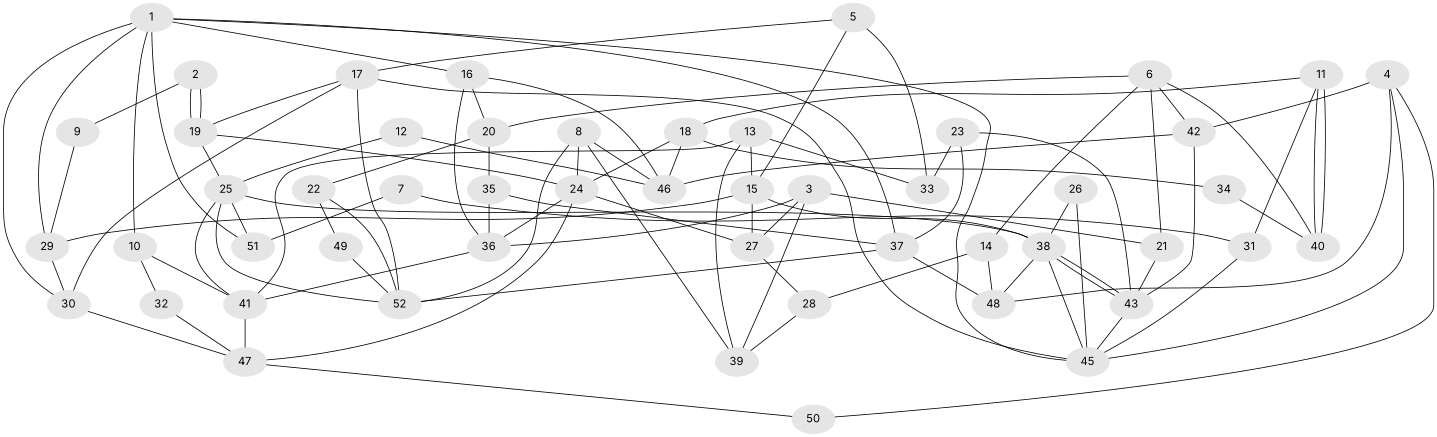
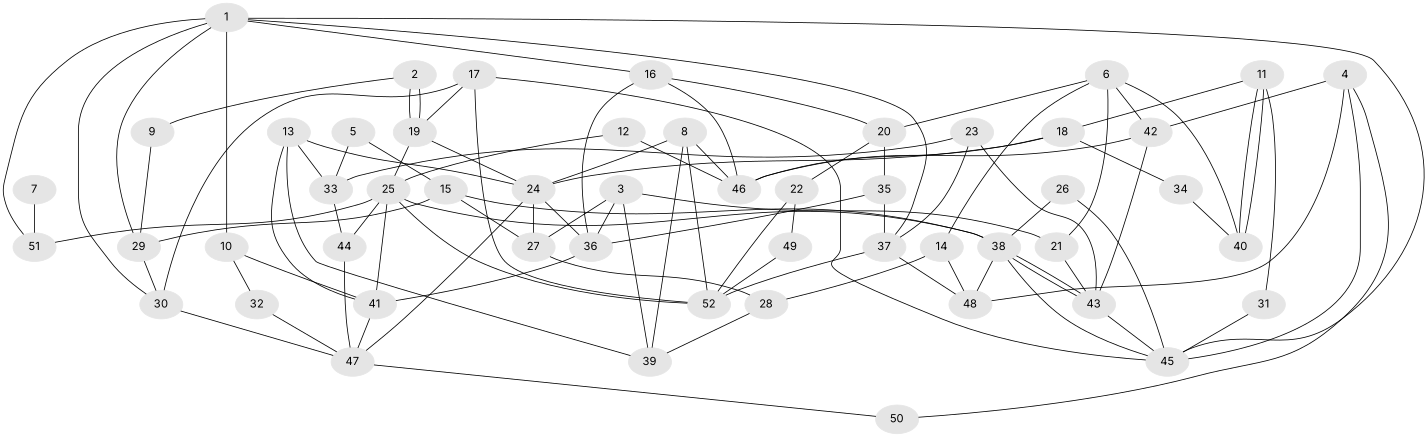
(616, 40) -> none
(751, 161) -> (389, 161)
(805, 219) -> none
none -> (345, 247)
